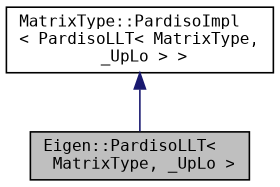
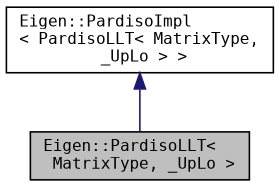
(140, 40) -> (140, 40)
